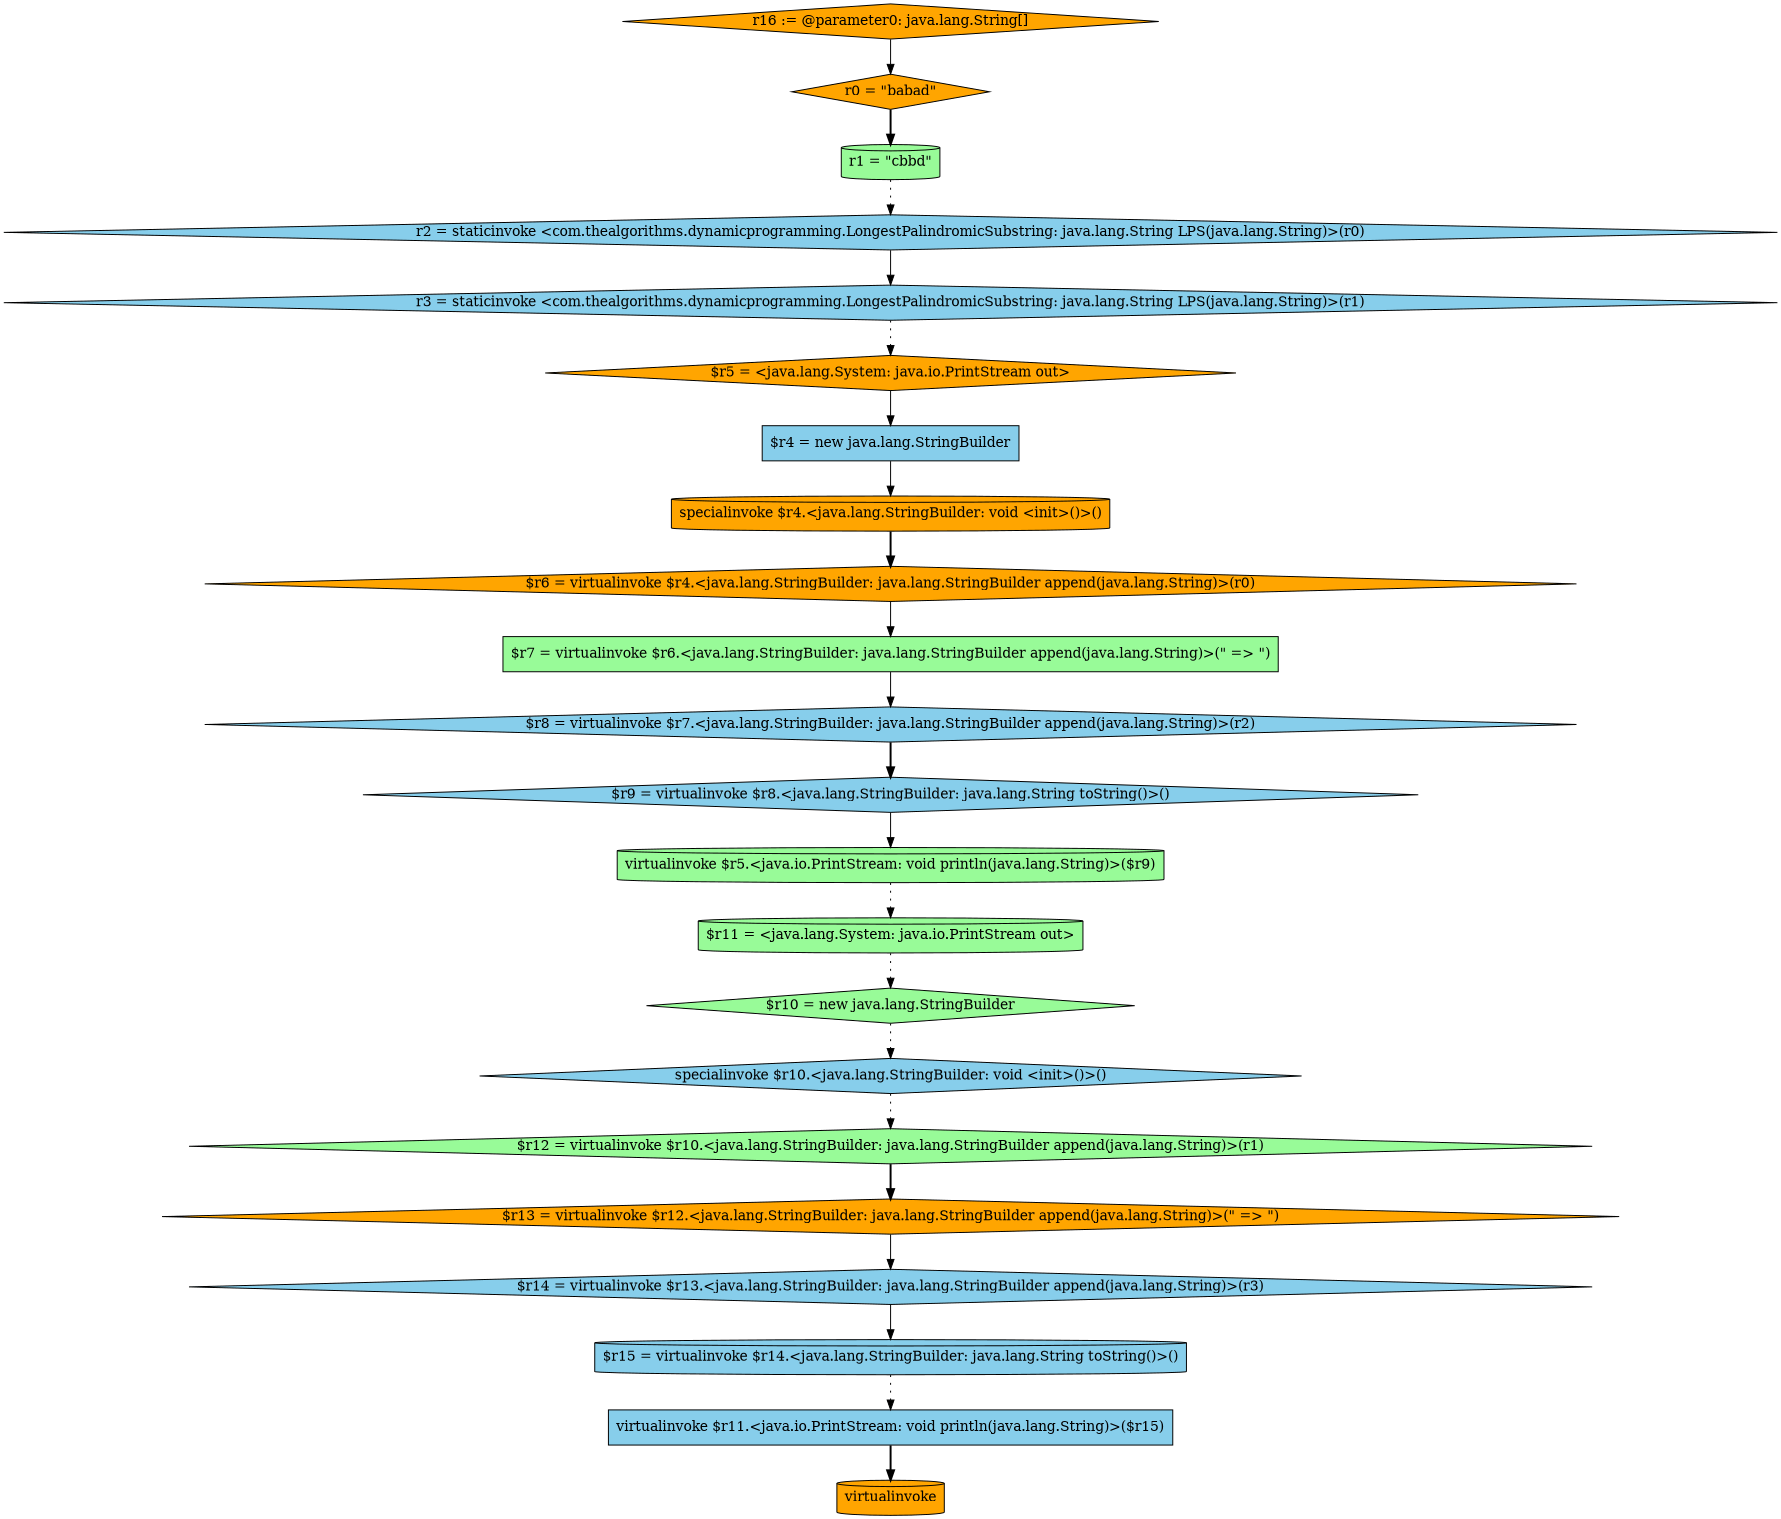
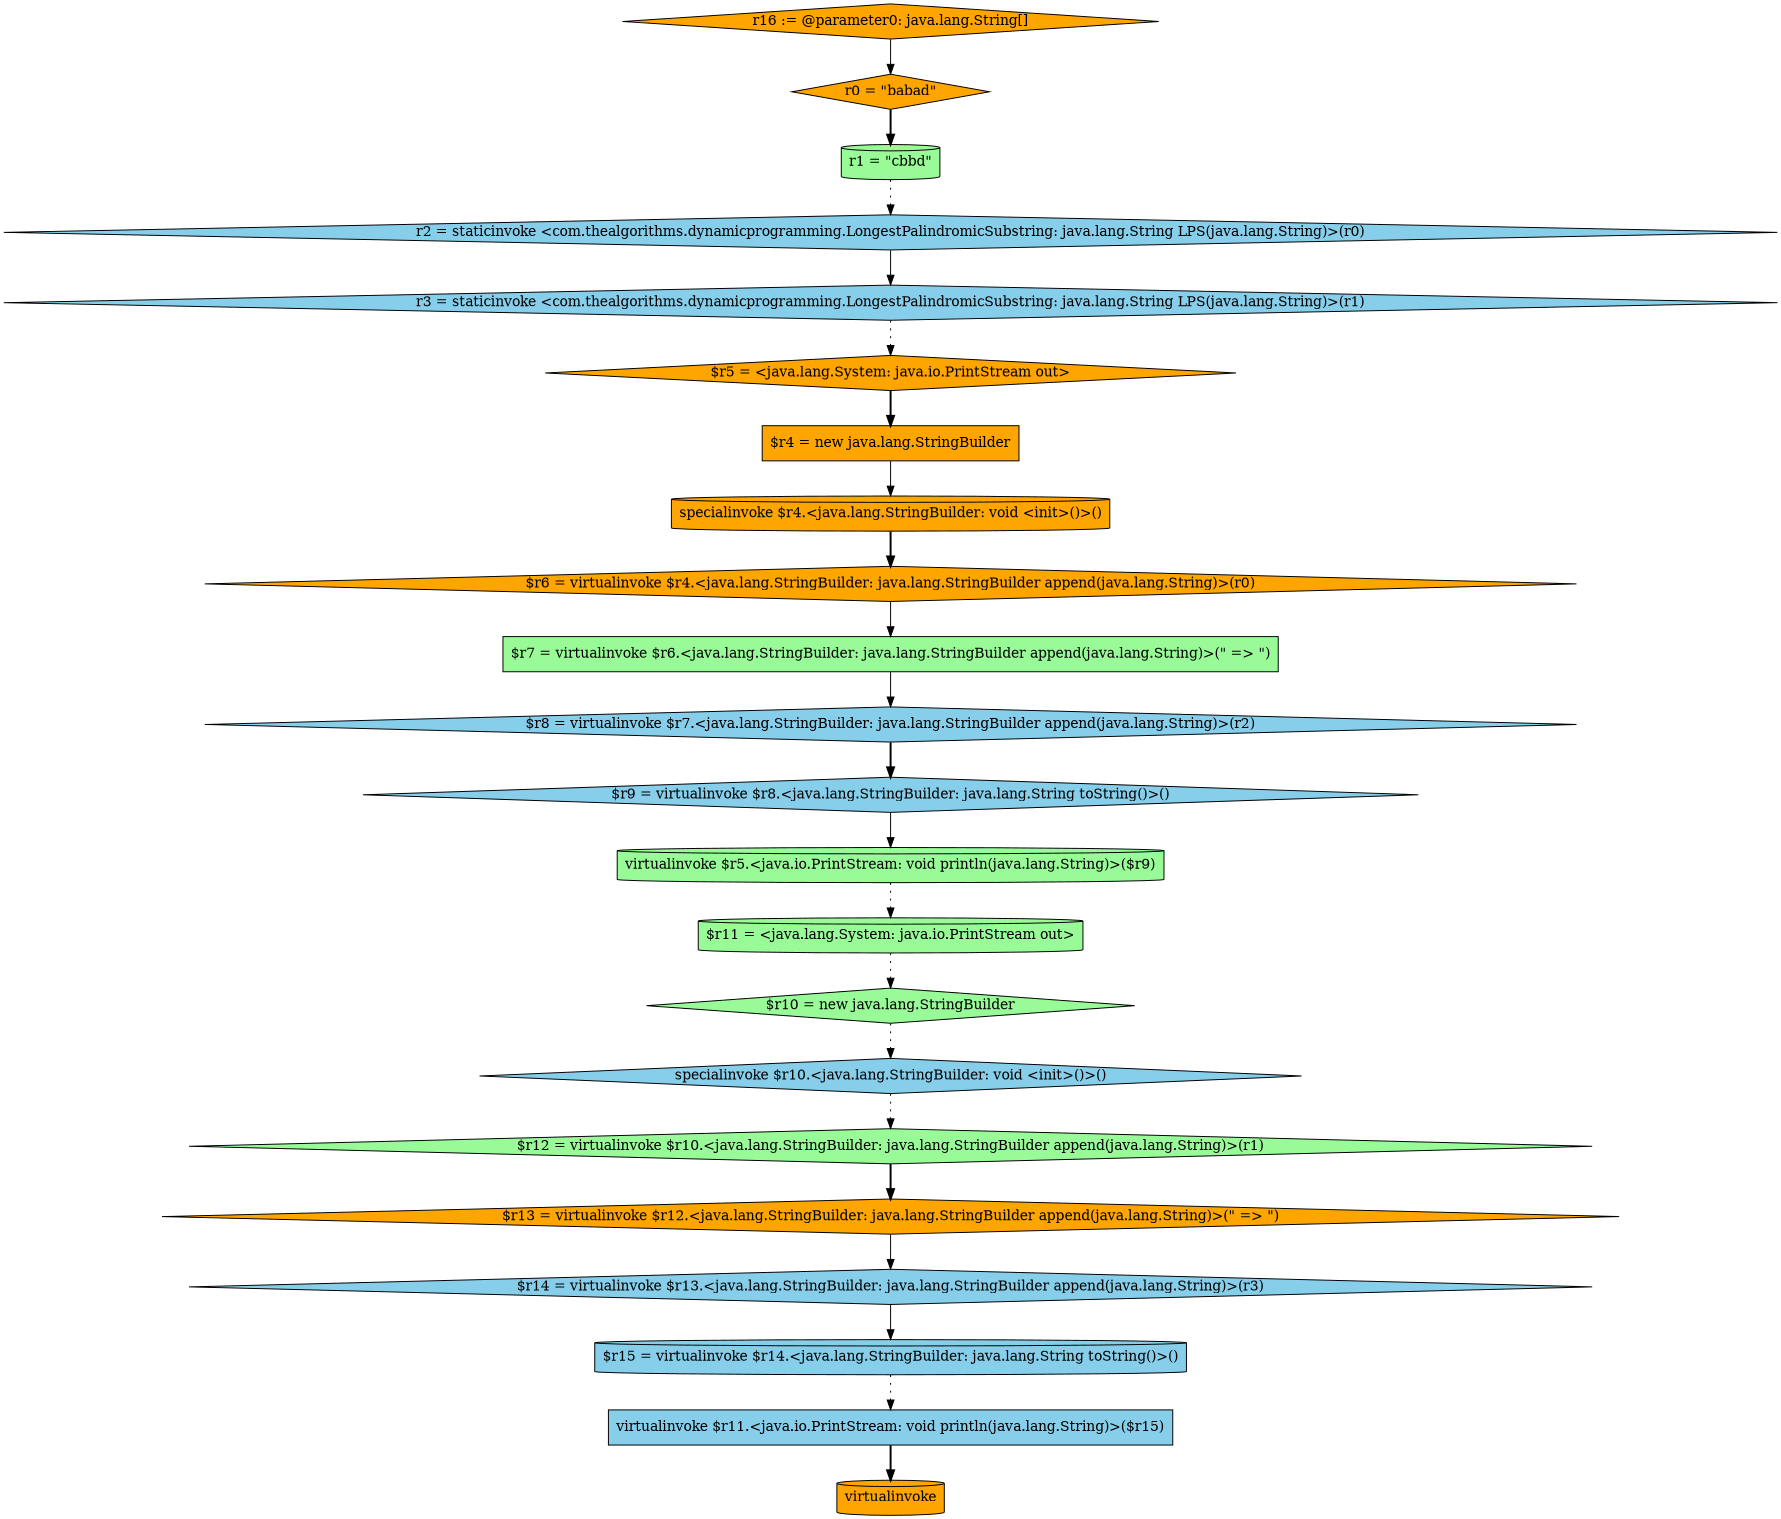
(891, 403) -> (891, 403)
(891, 443) -> (891, 443)
